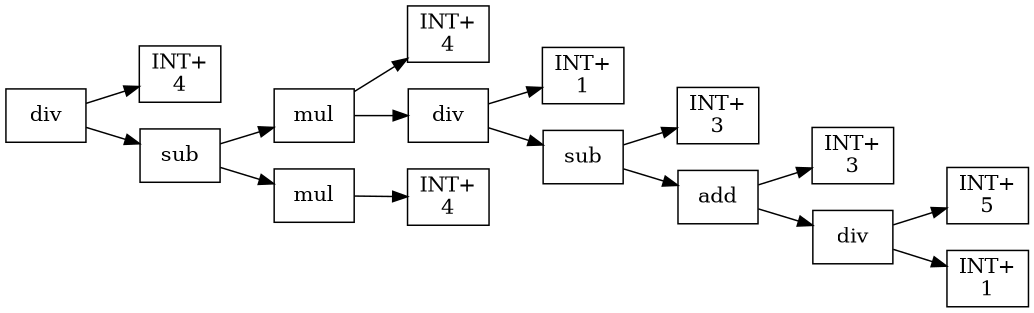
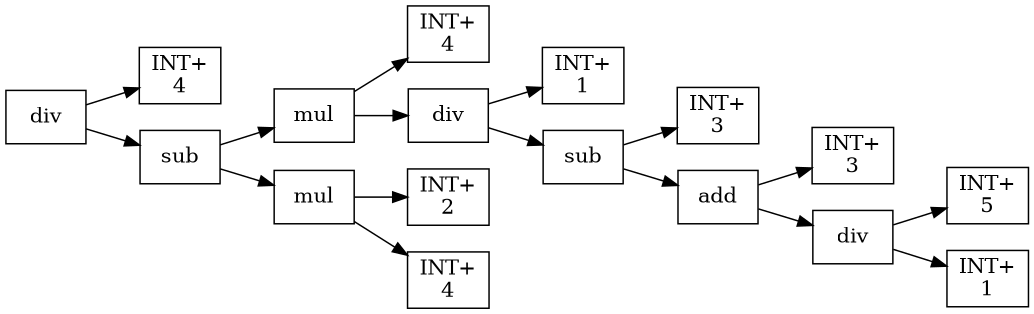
none -> (448, 197)
